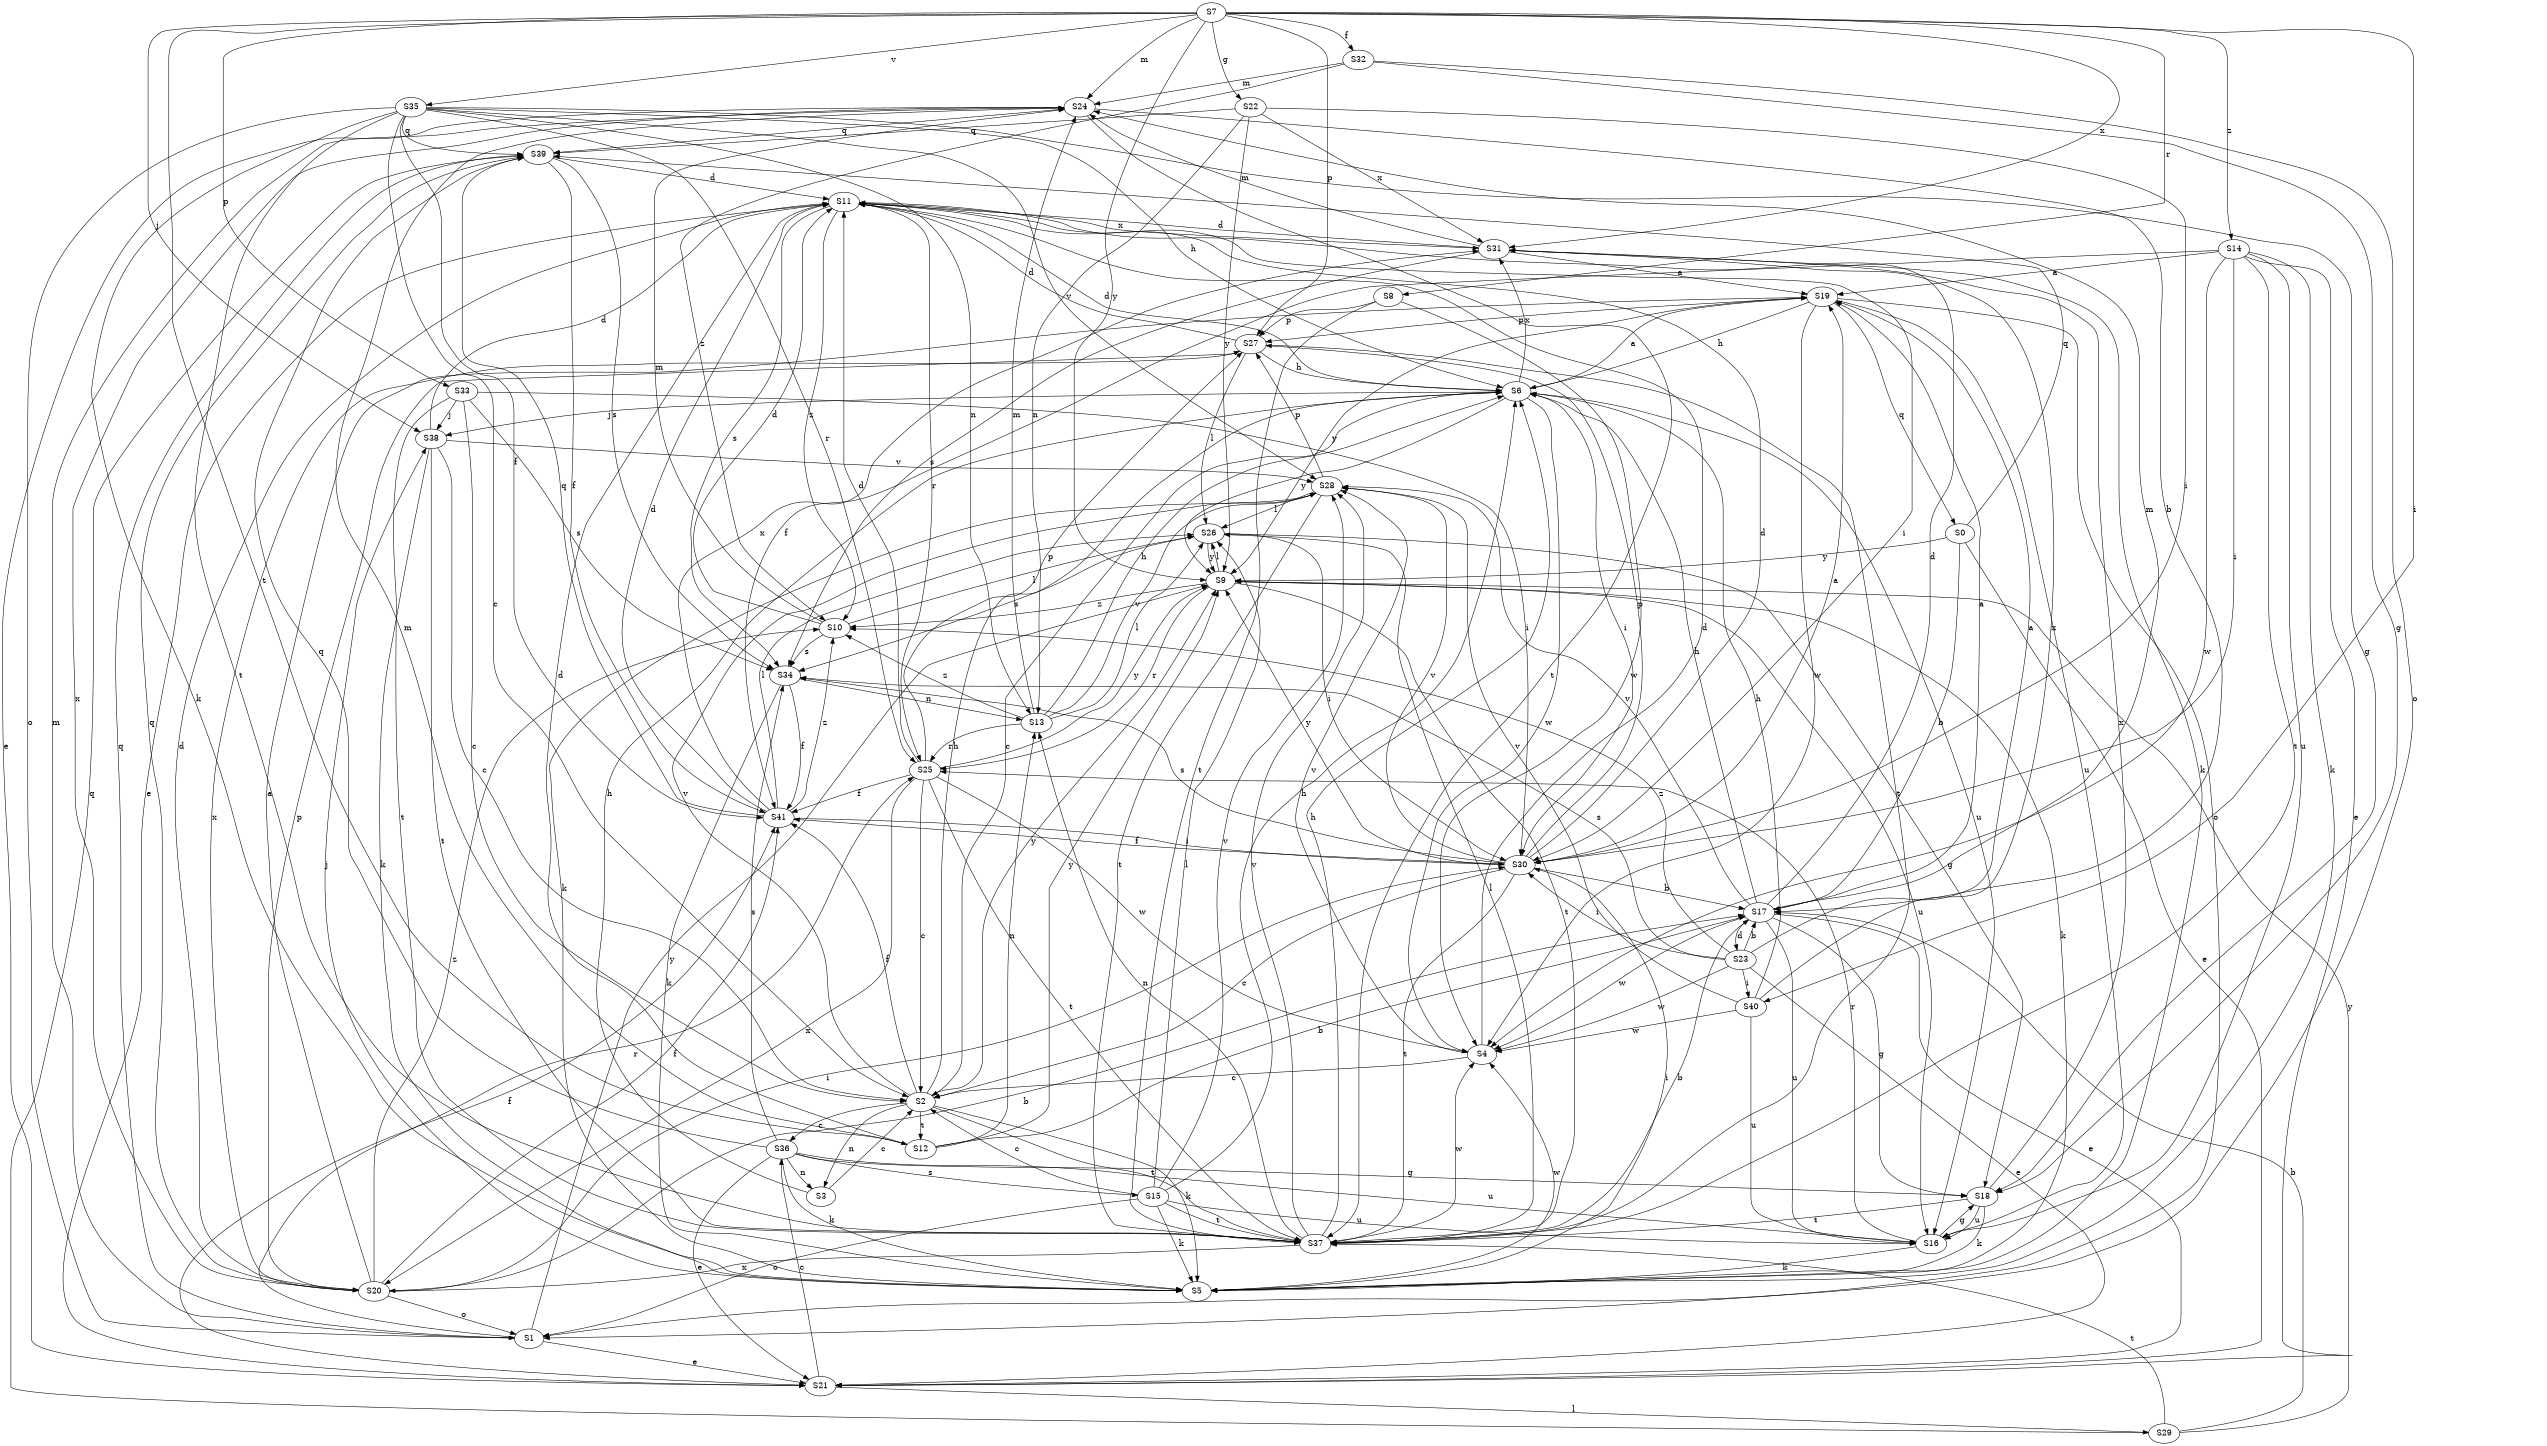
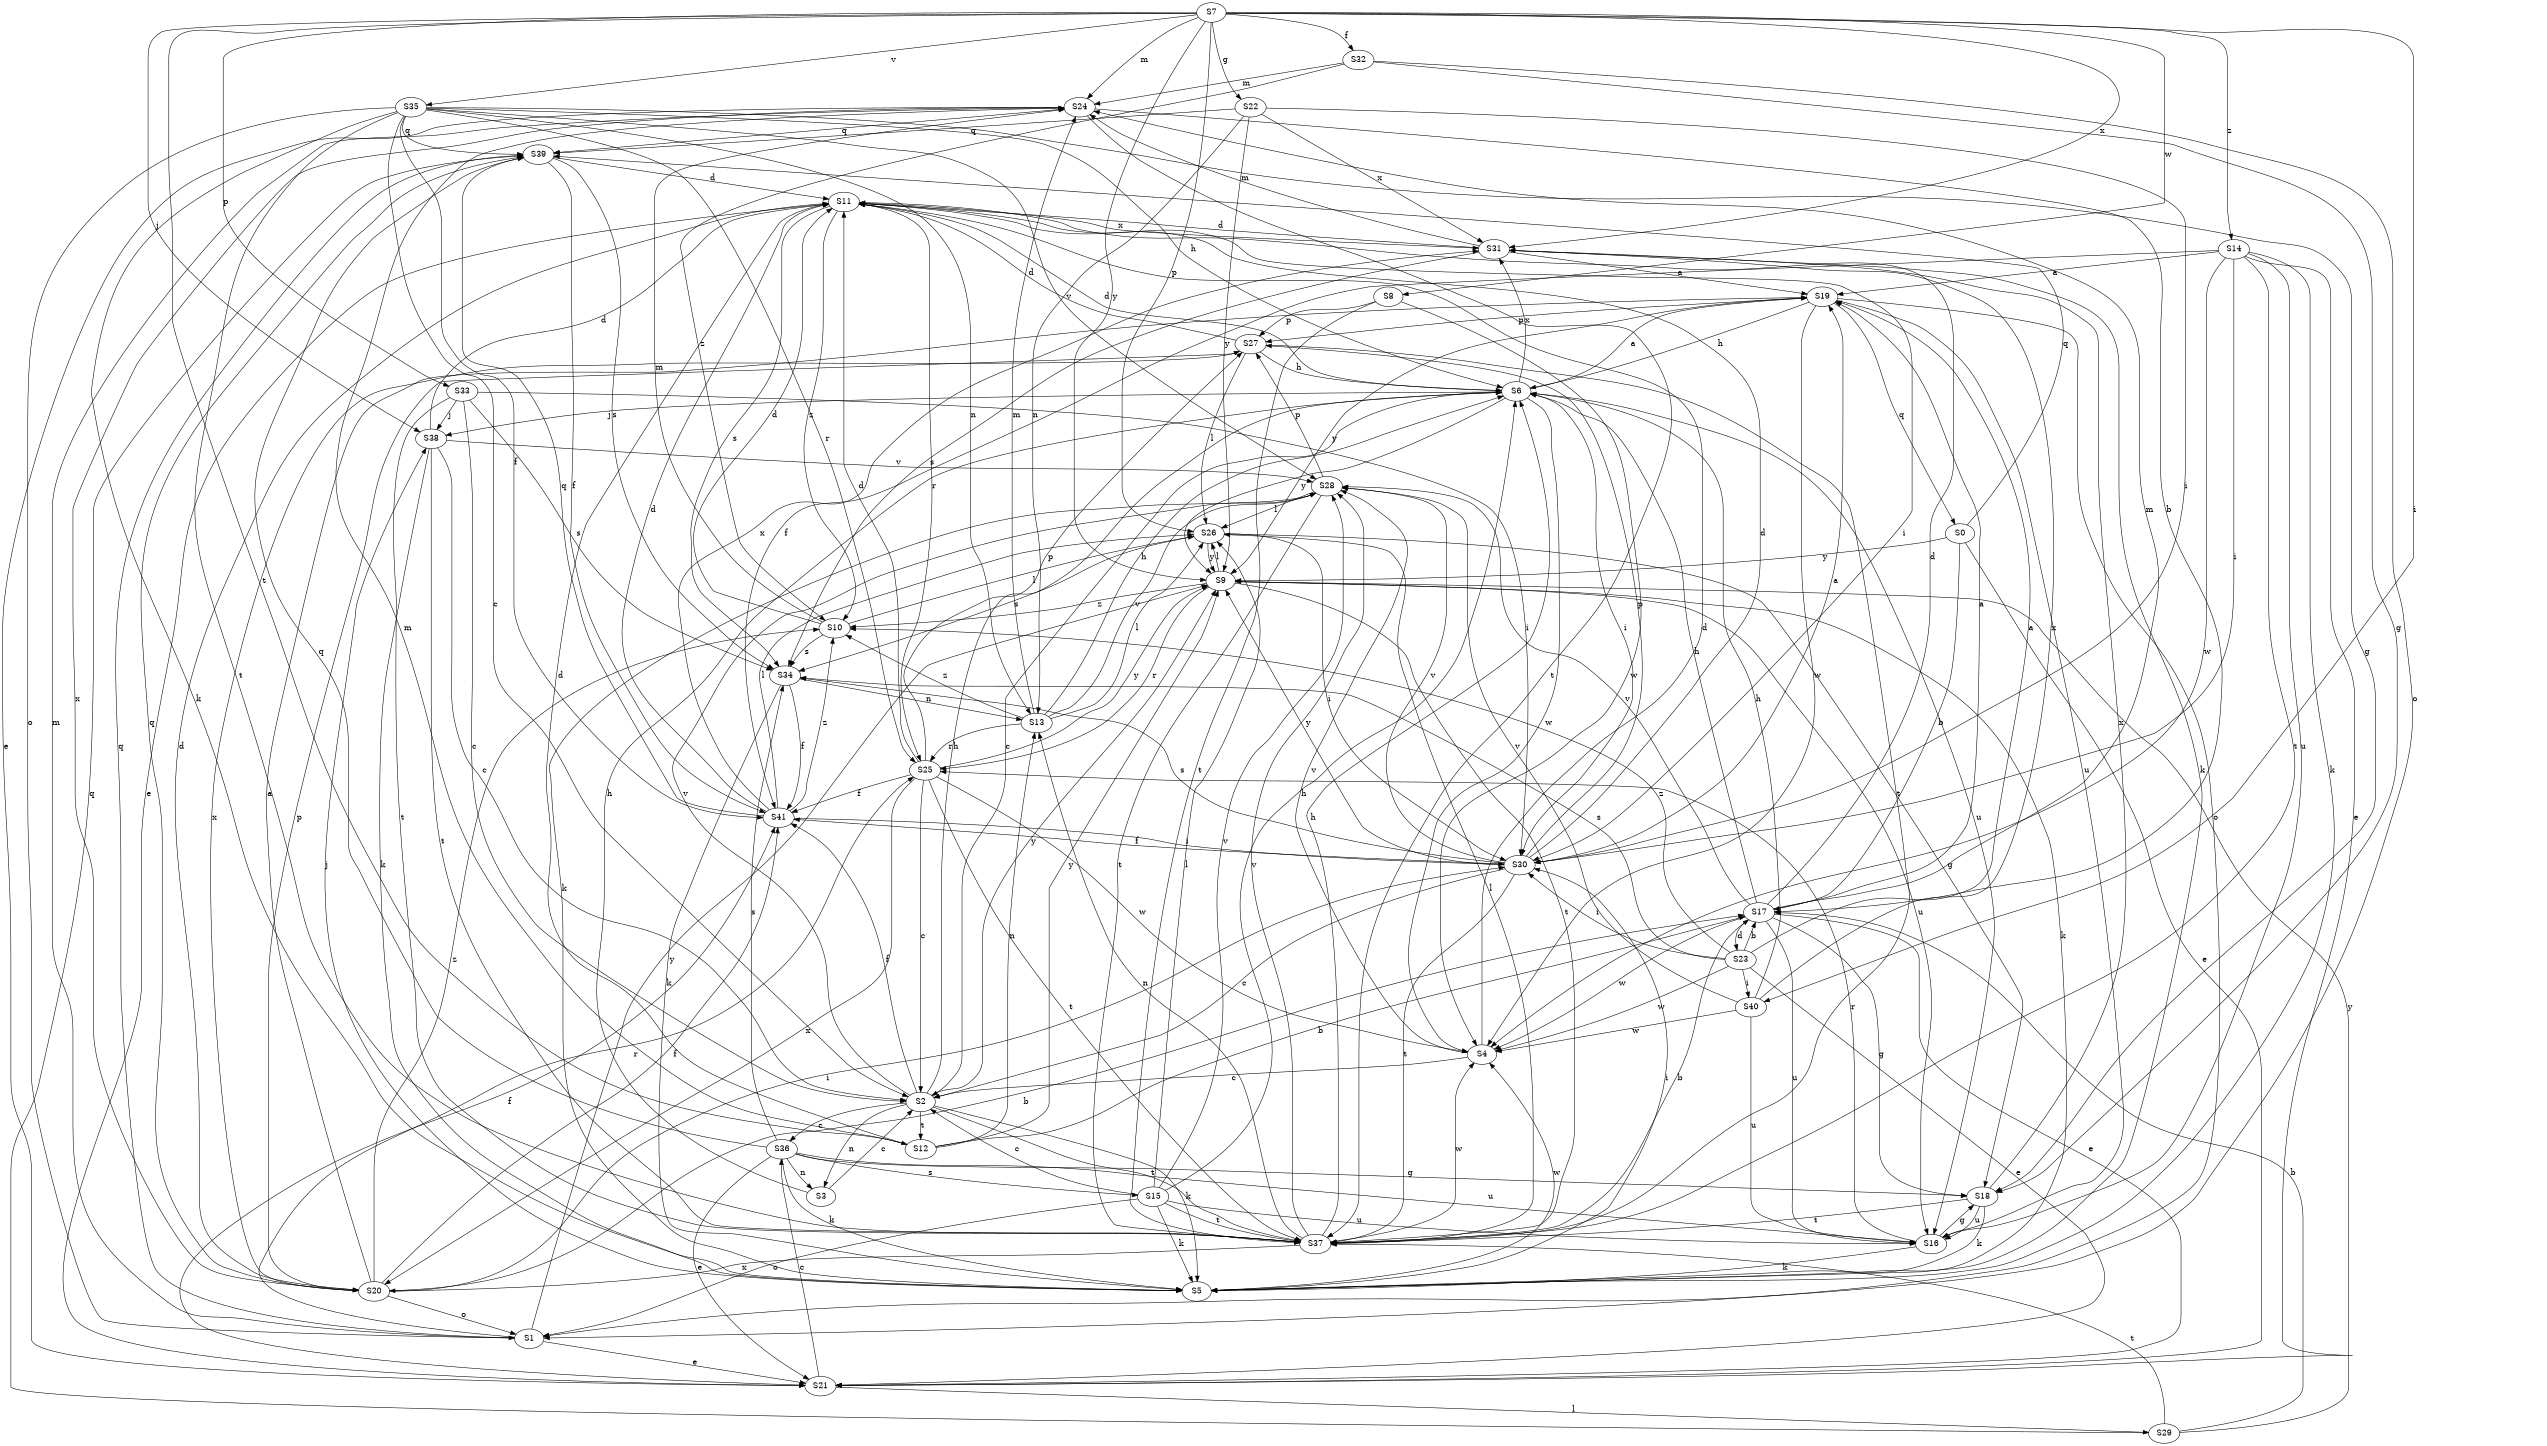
(1327, 141) -> (1158, 298)
(2168, 155) -> (2168, 155)
(1637, 887) -> none
